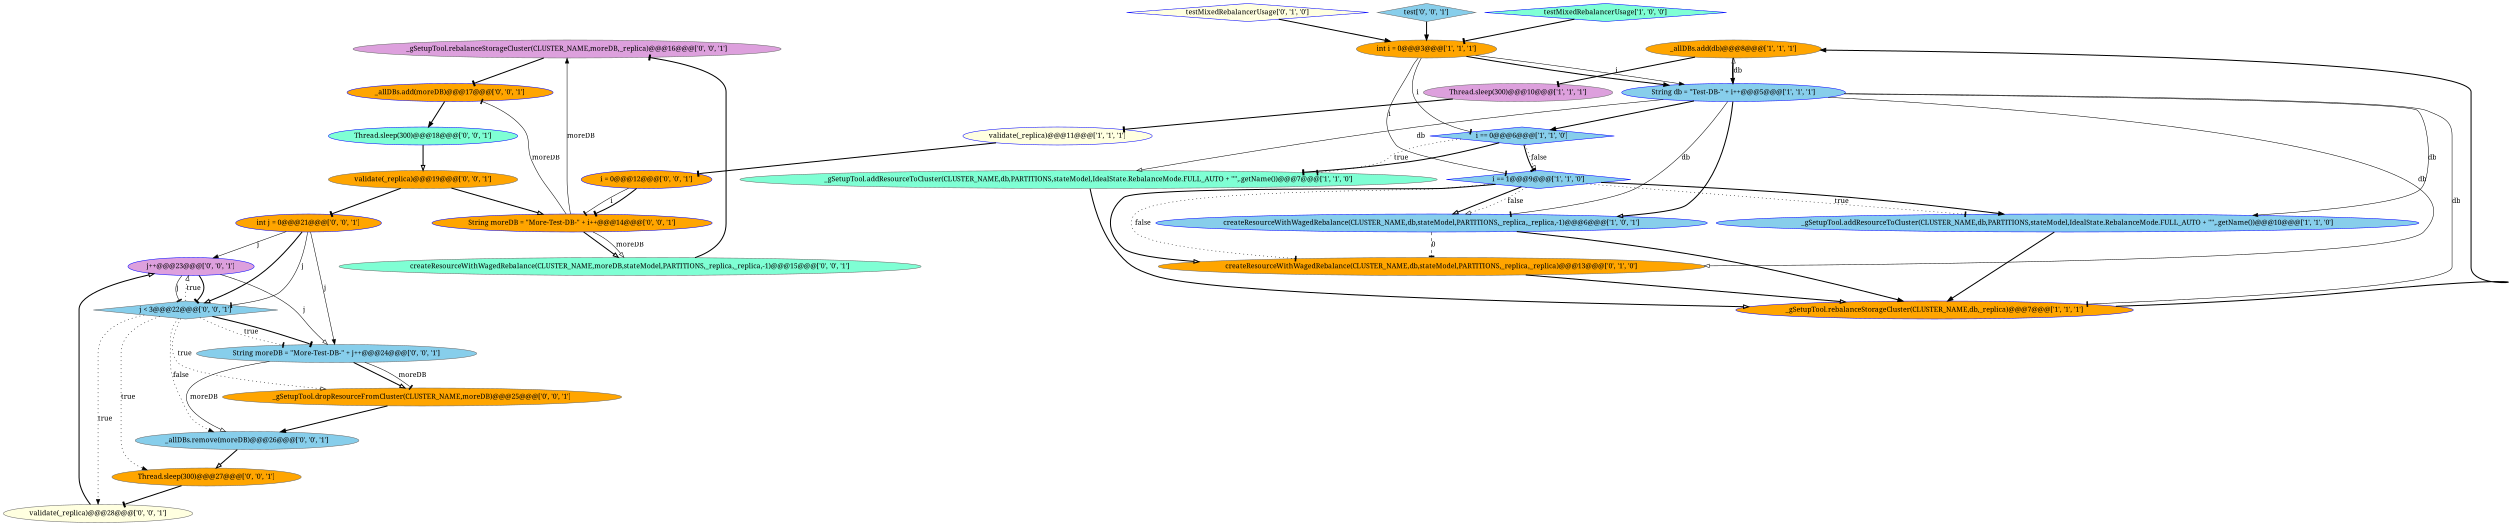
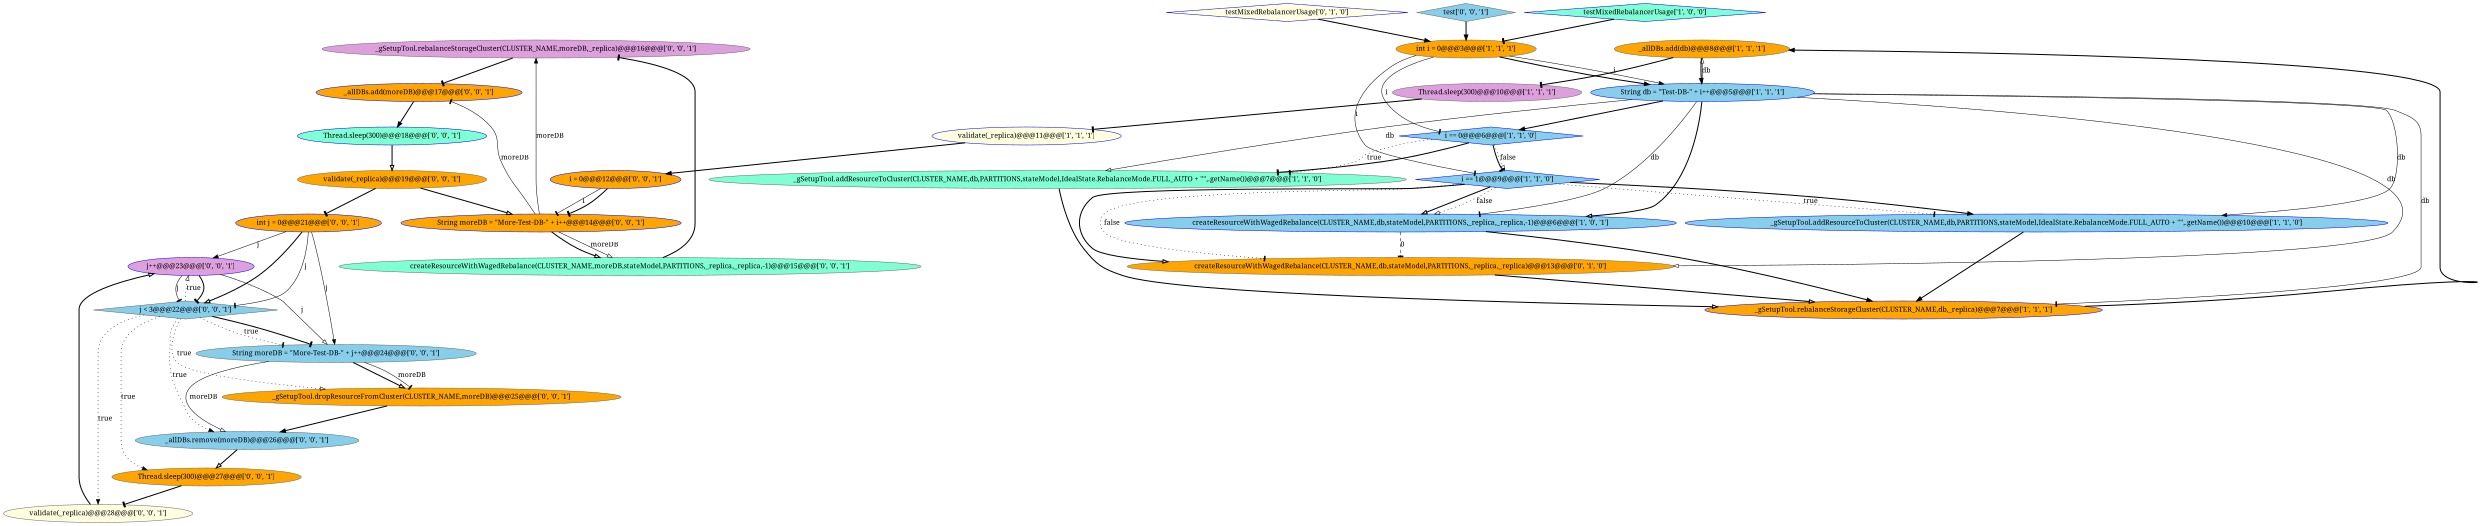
(848, 158) -> (818, 158)
(181, 375) -> (180, 375)
